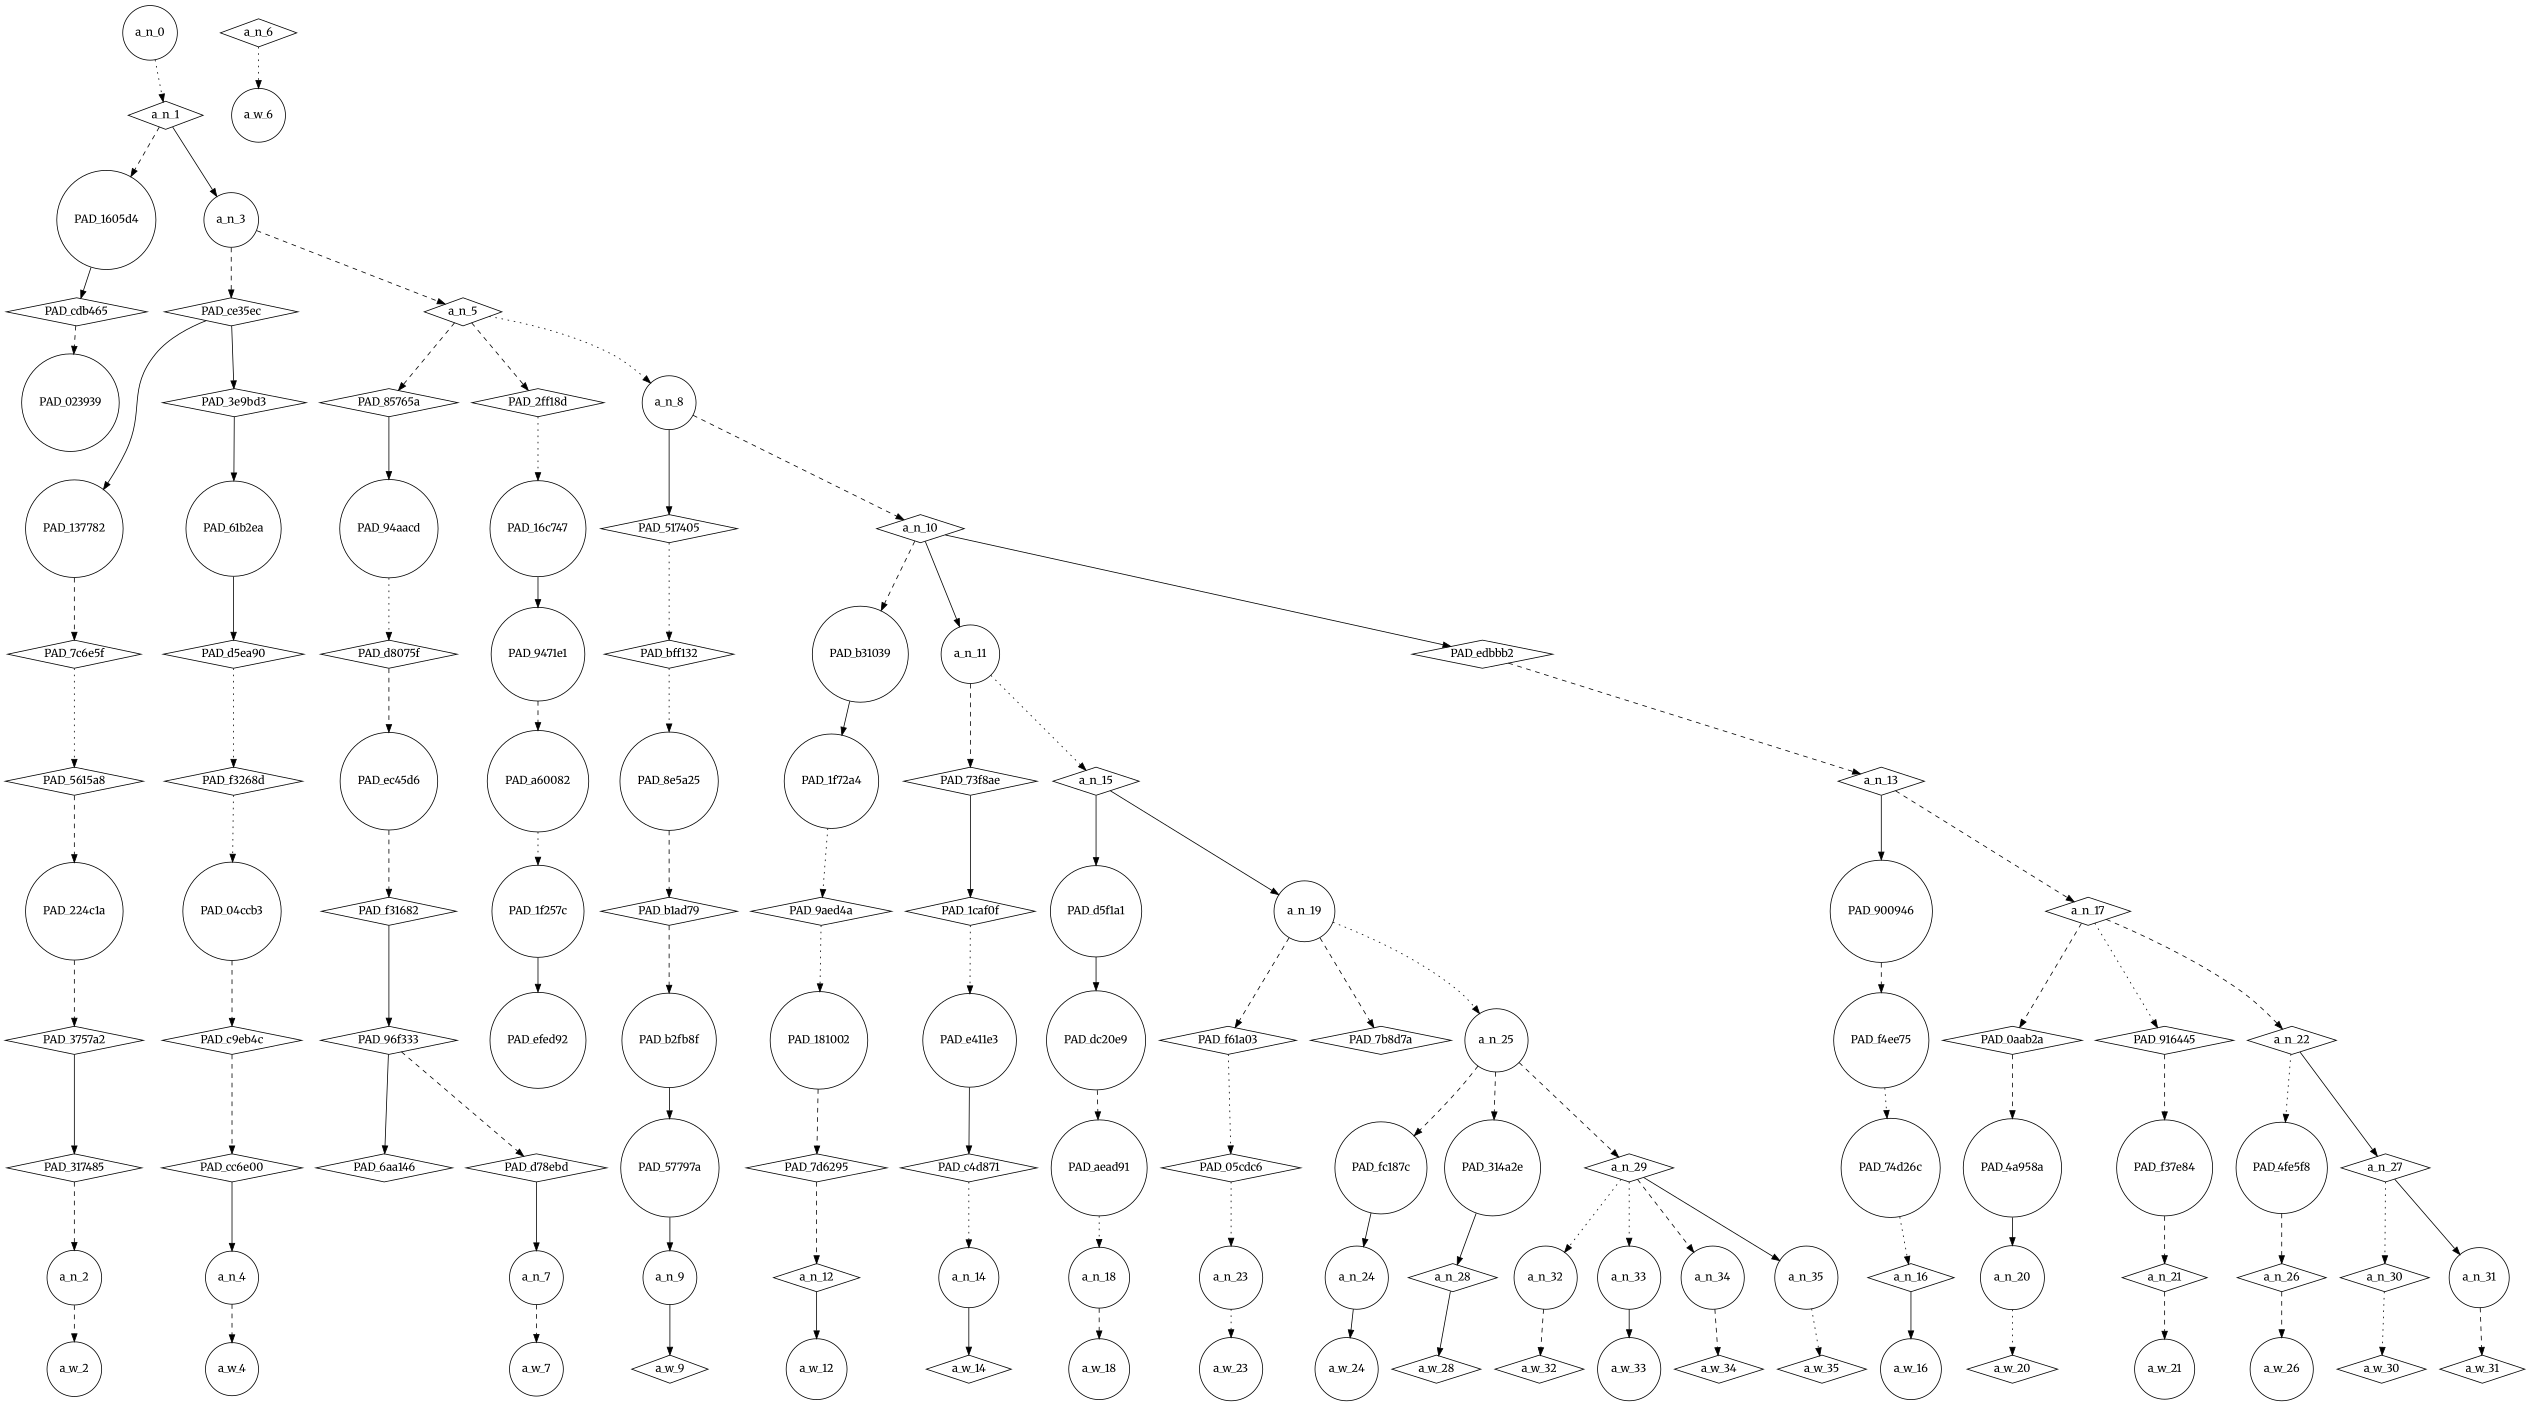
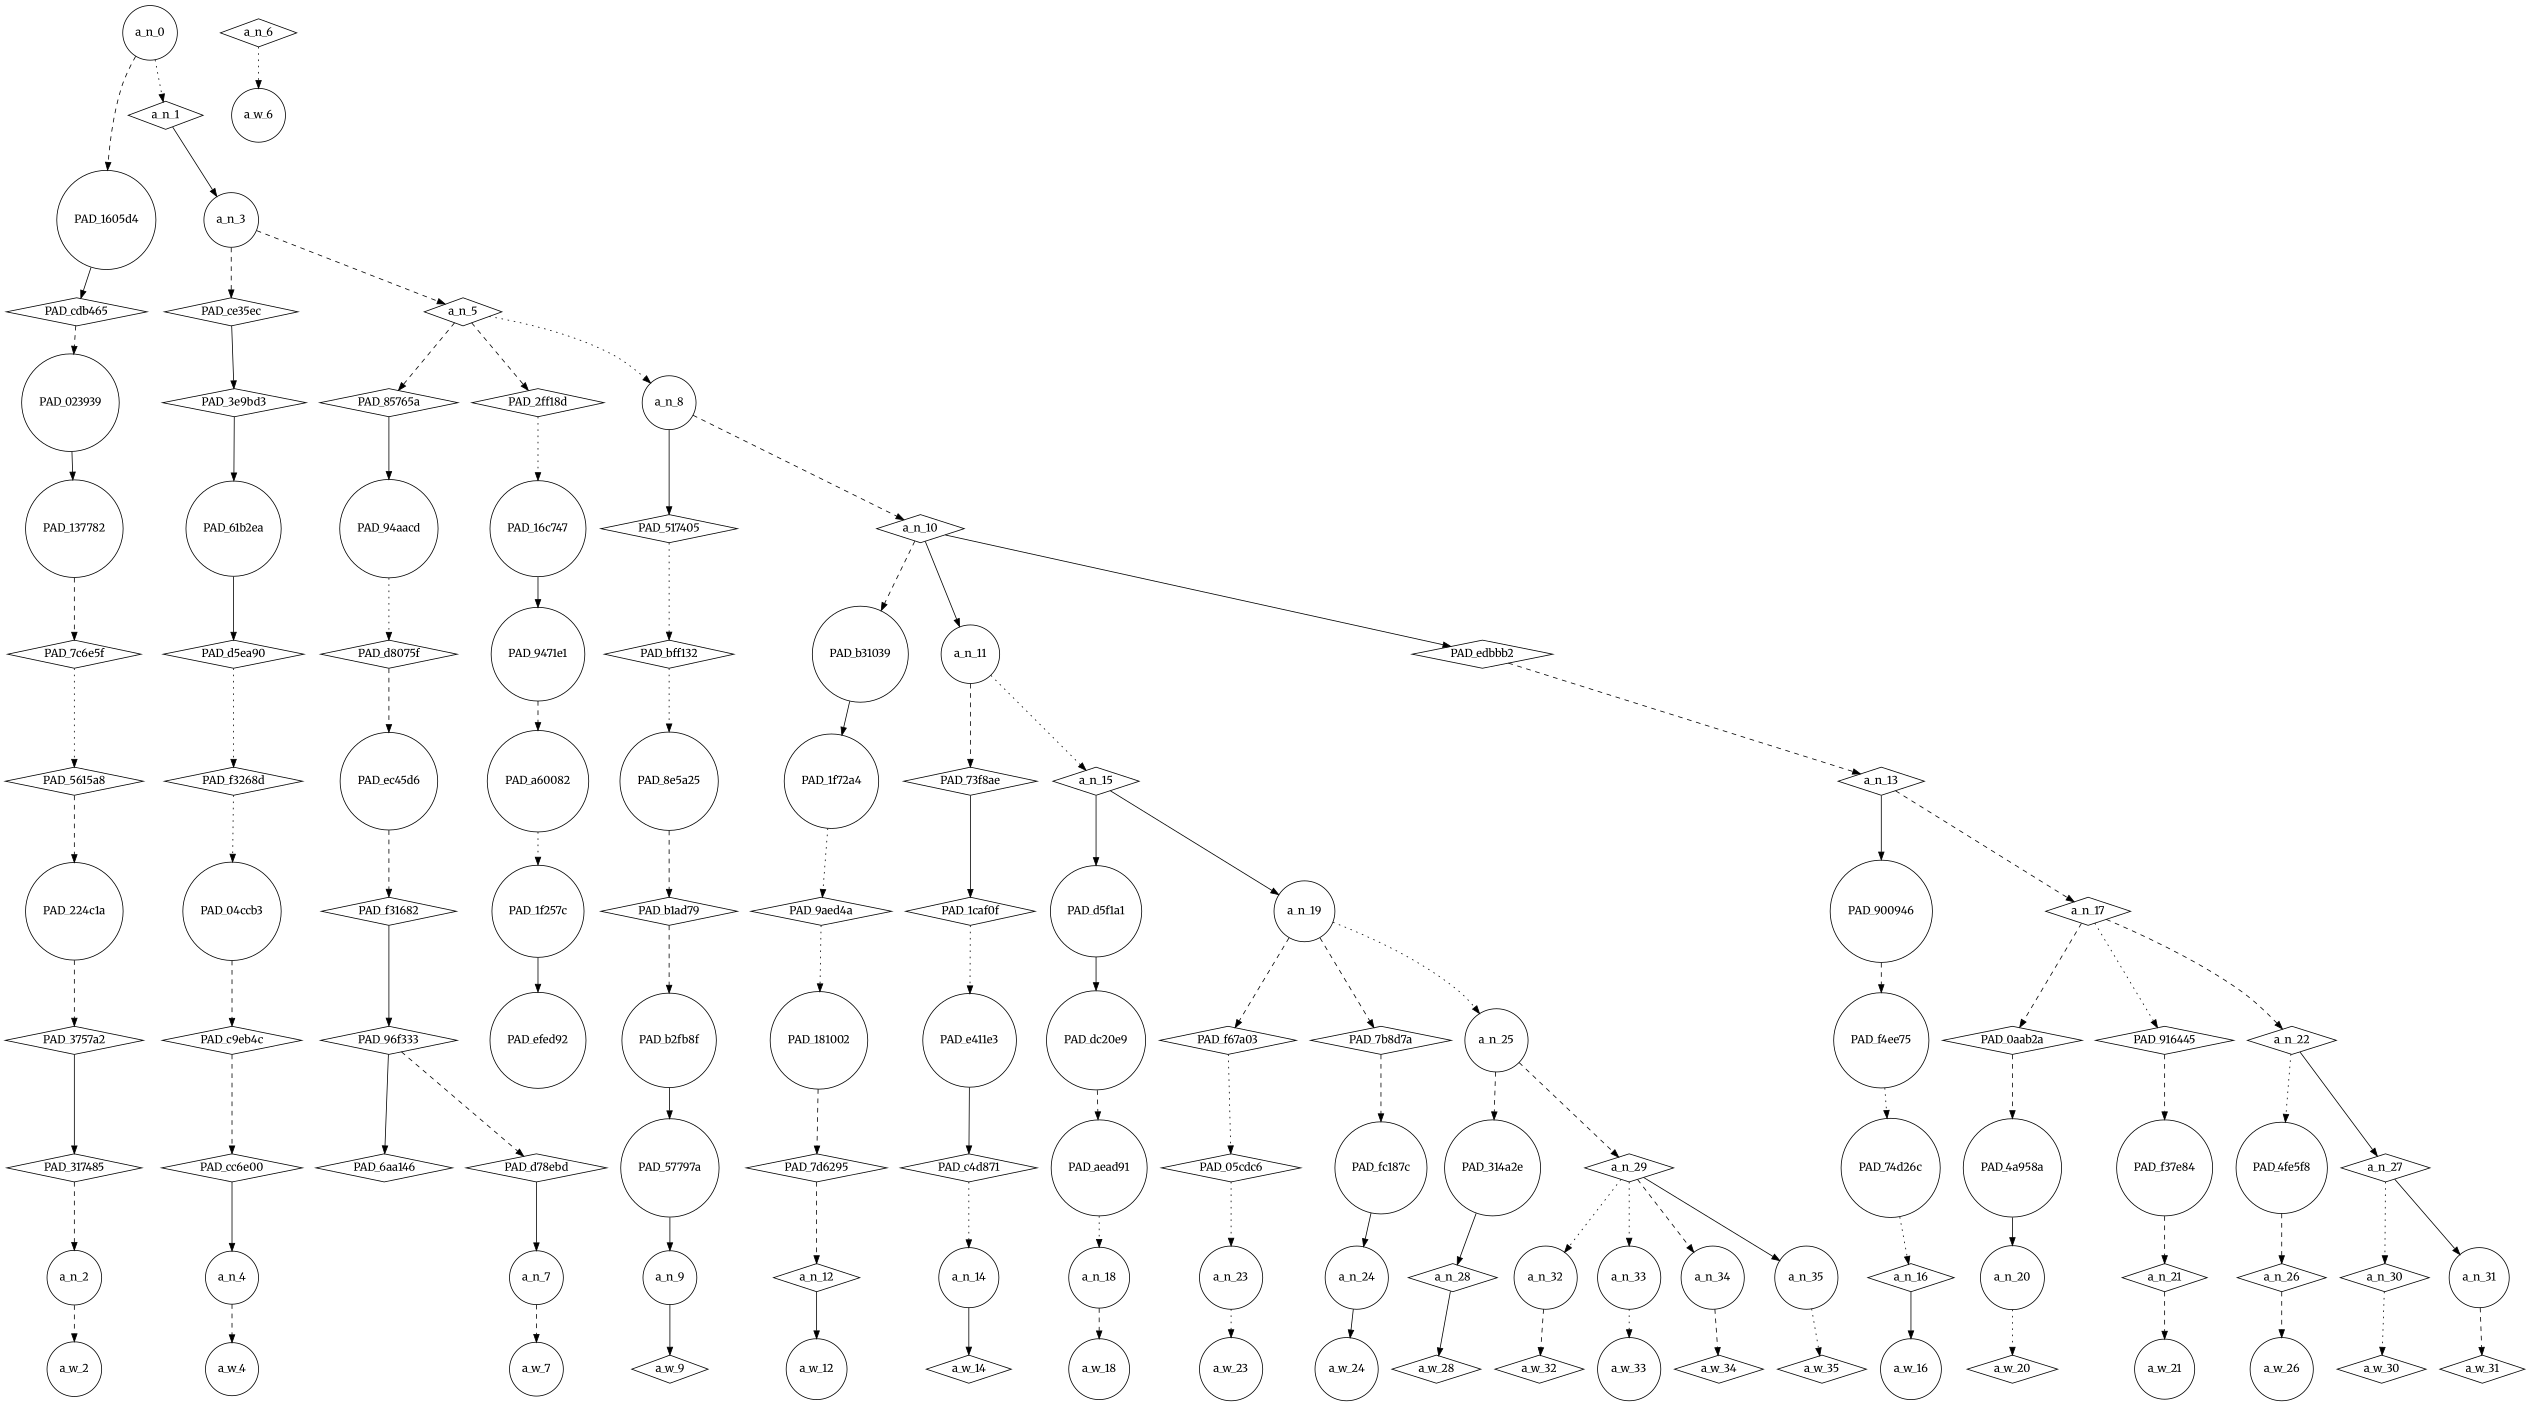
(147, 148) -> (116, 108)
(139, 389) -> (72, 462)
(1228, 1040) -> (1228, 1040)
(1450, 1099) -> (1381, 1084)
(1629, 1319) -> (1629, 1319)
